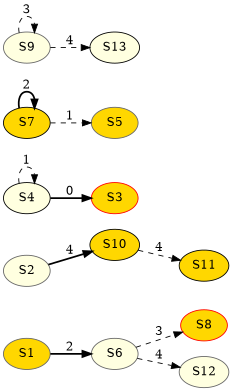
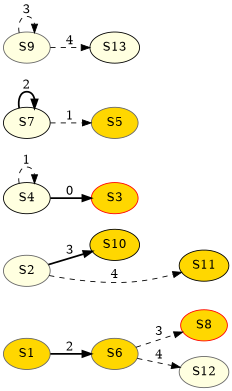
(27, 123) -> (27, 123)
(70, 250) -> (70, 250)
(155, 254) -> (111, 282)
(115, 354) -> (115, 354)
